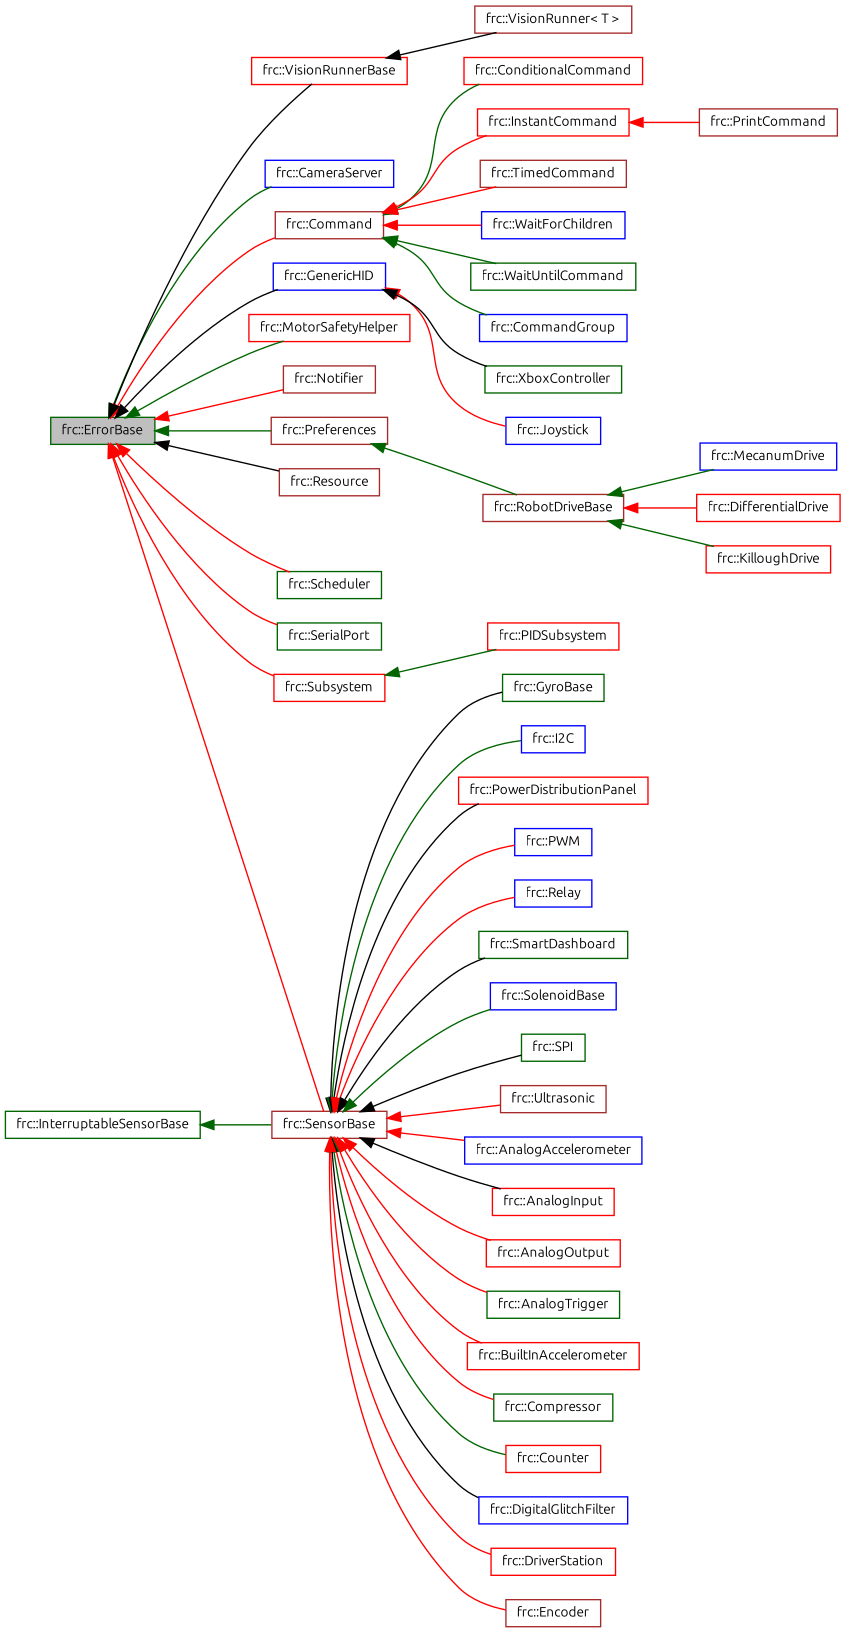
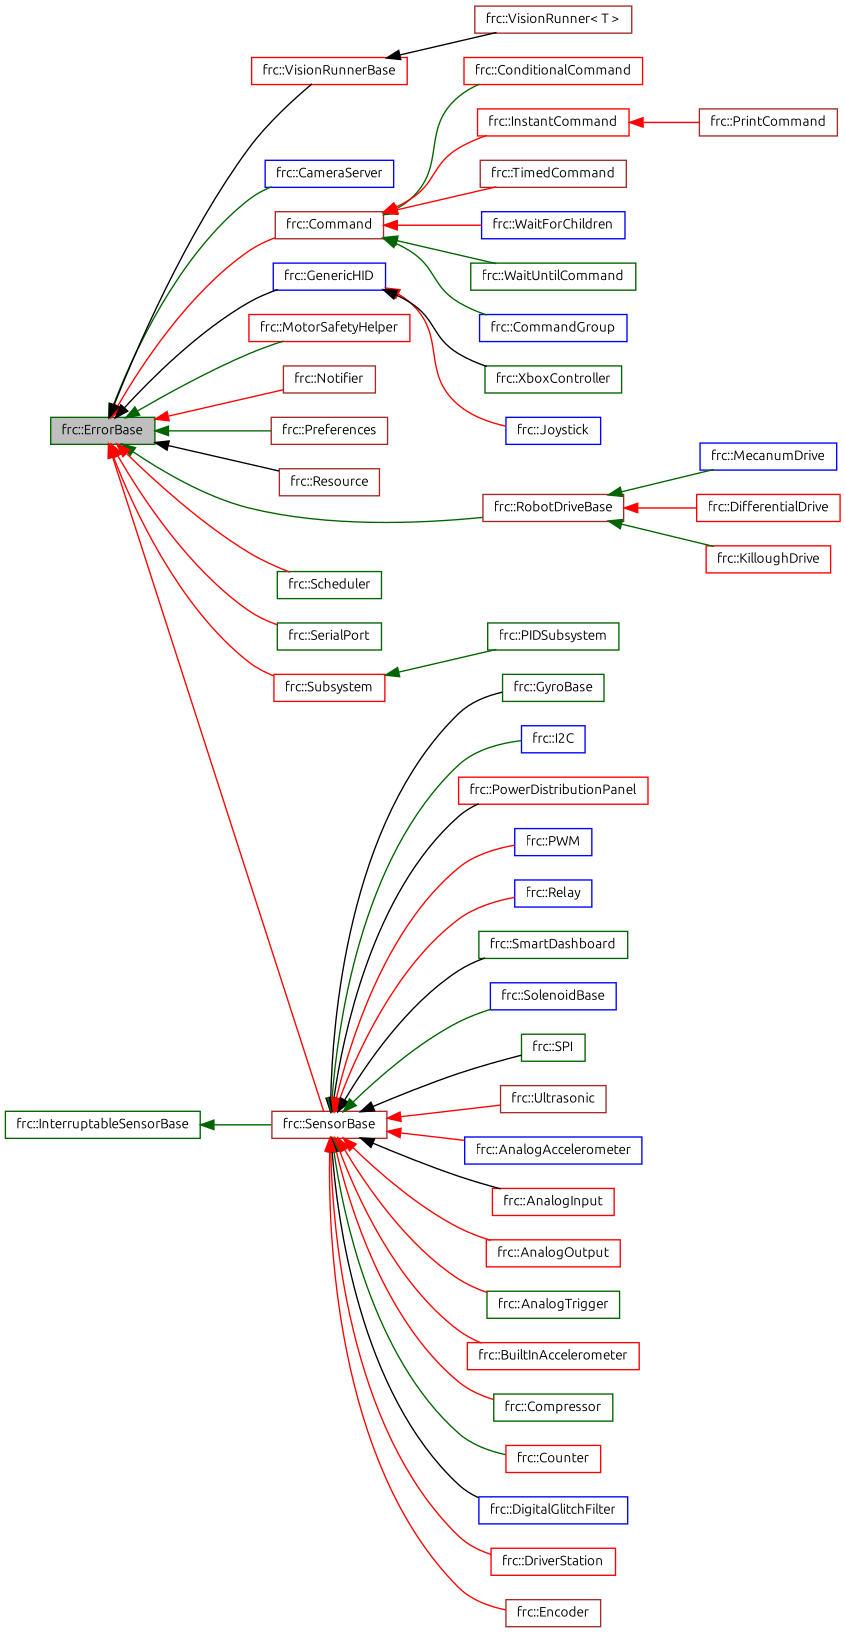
(451, 471) -> (301, 517)
(553, 636) -> (553, 636)
